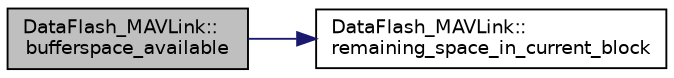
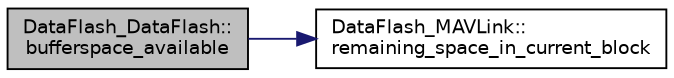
(128, 39) -> (128, 39)
